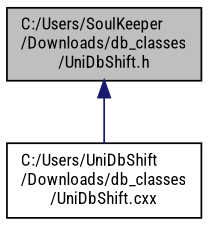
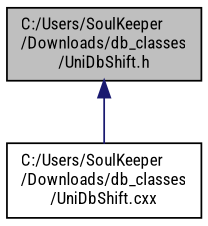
(104, 181) -> (104, 181)
